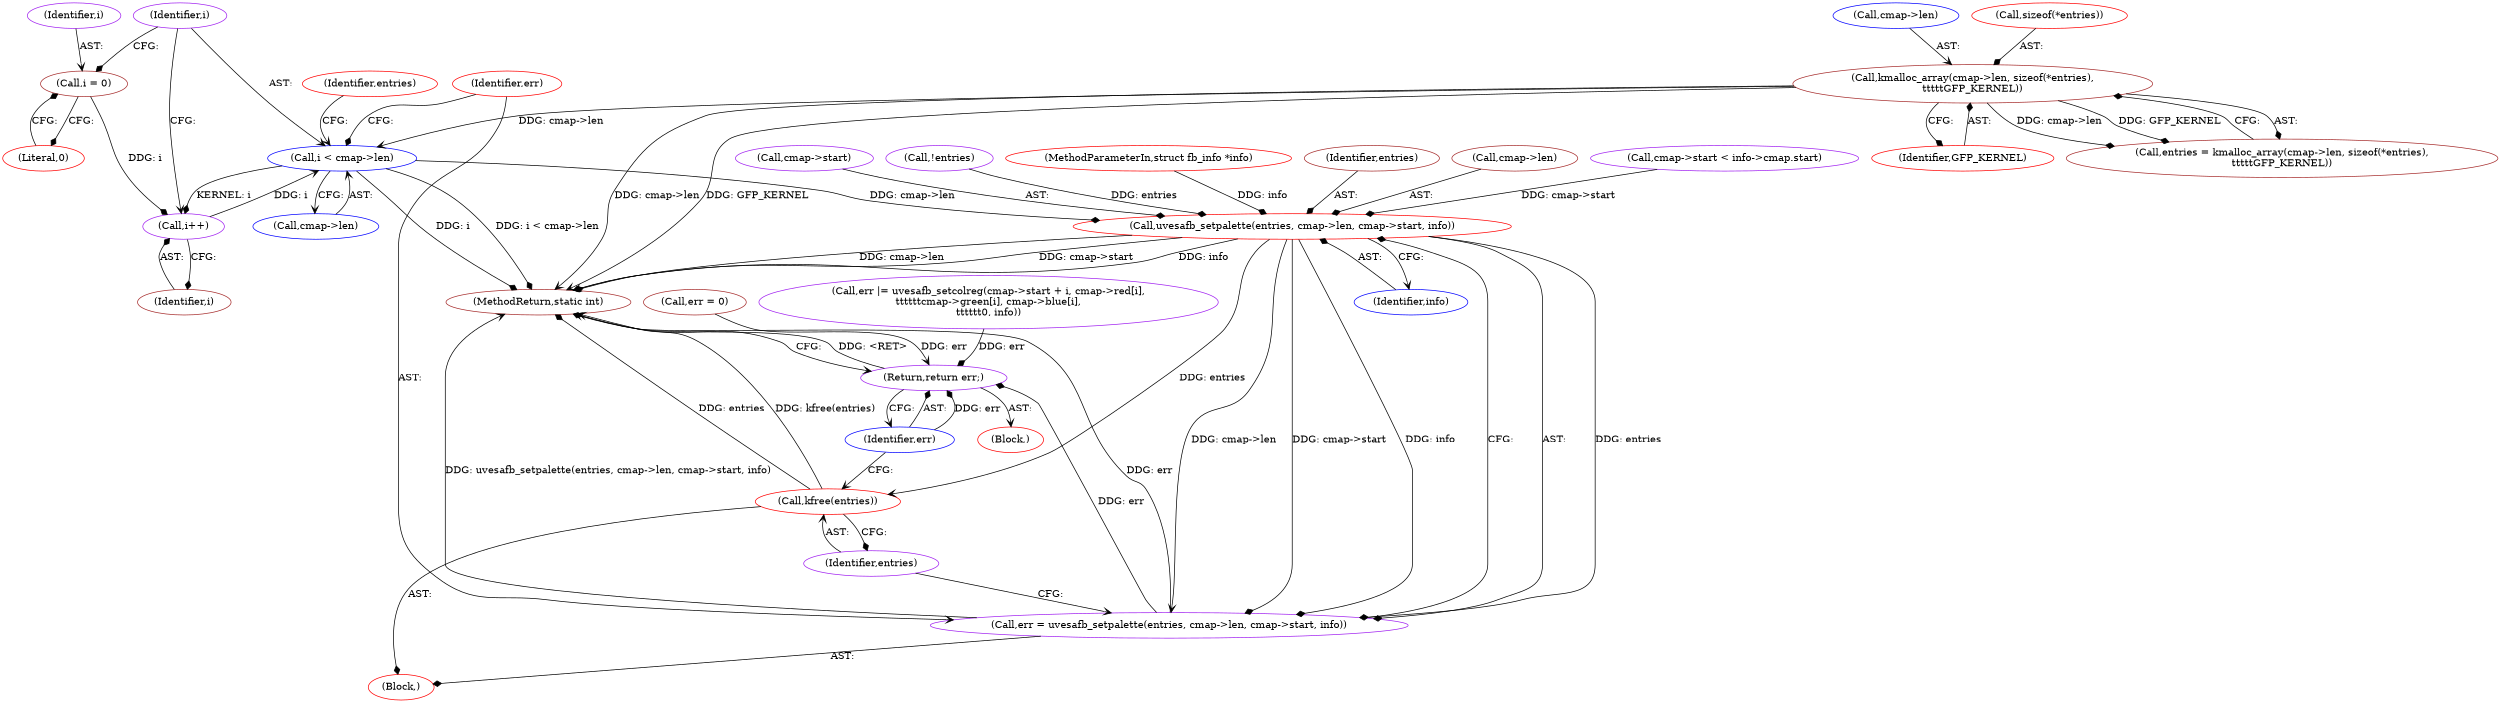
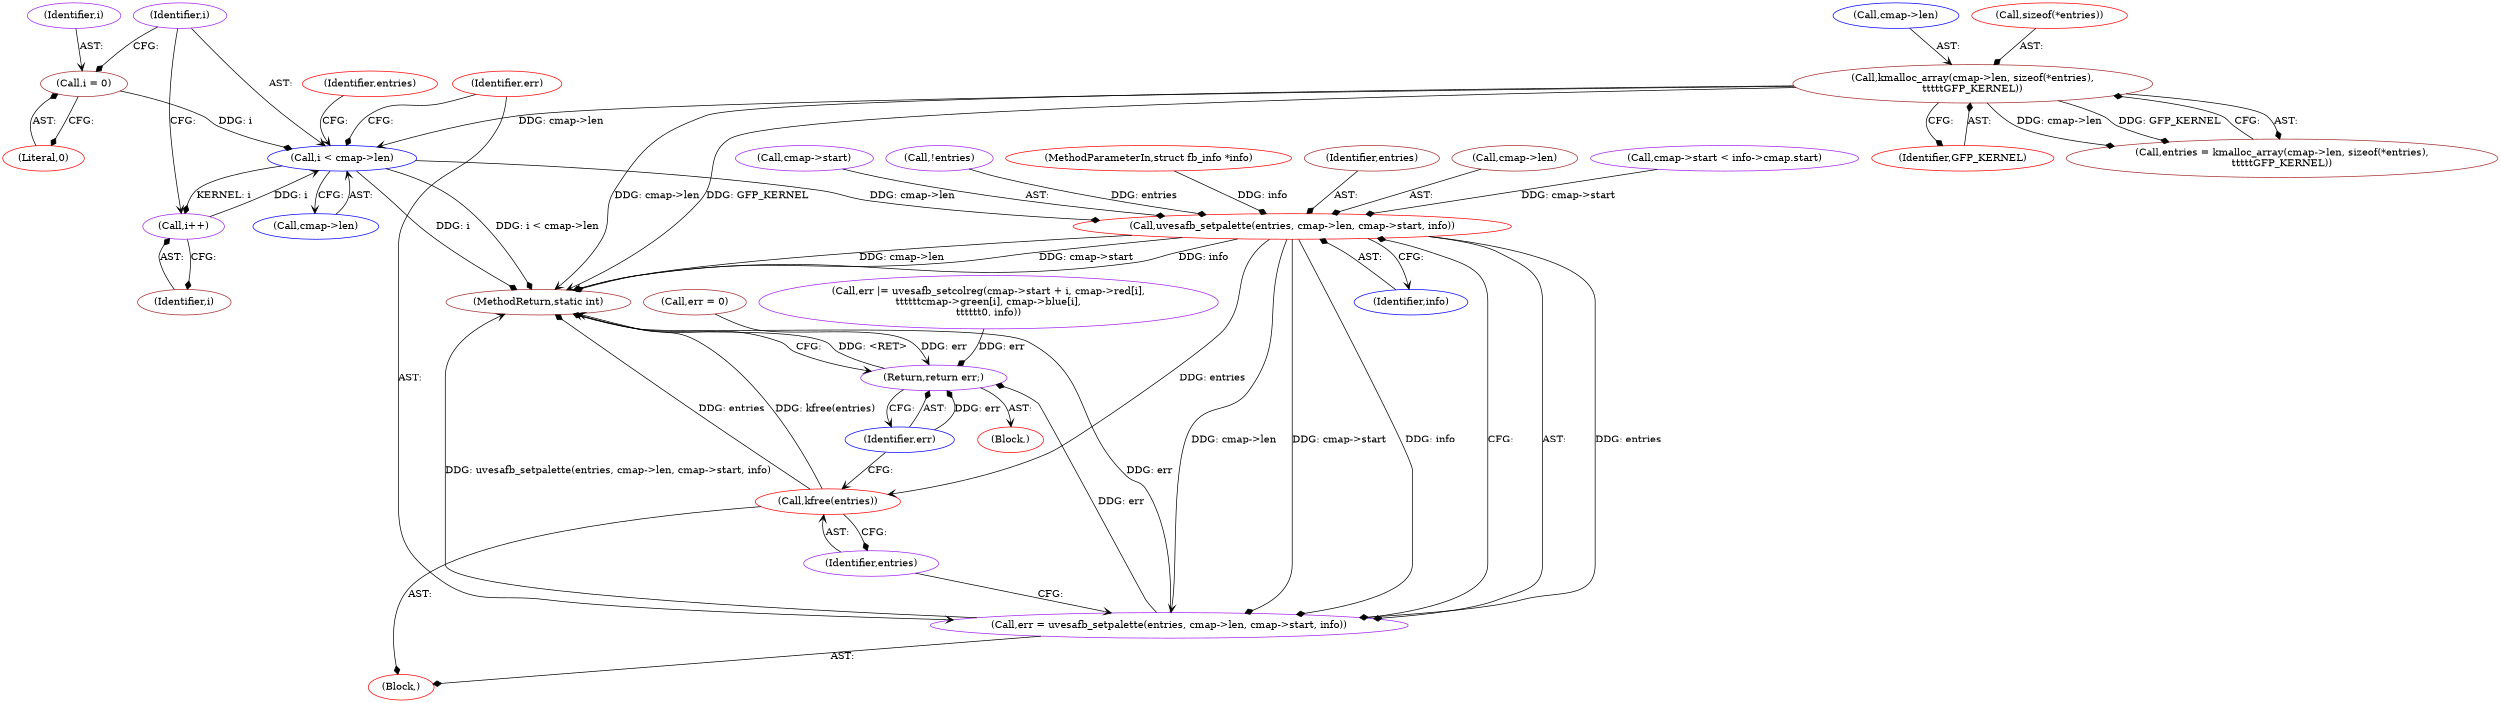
(46, 121) -> (46, 121)
(117, 159) -> (203, 116)
